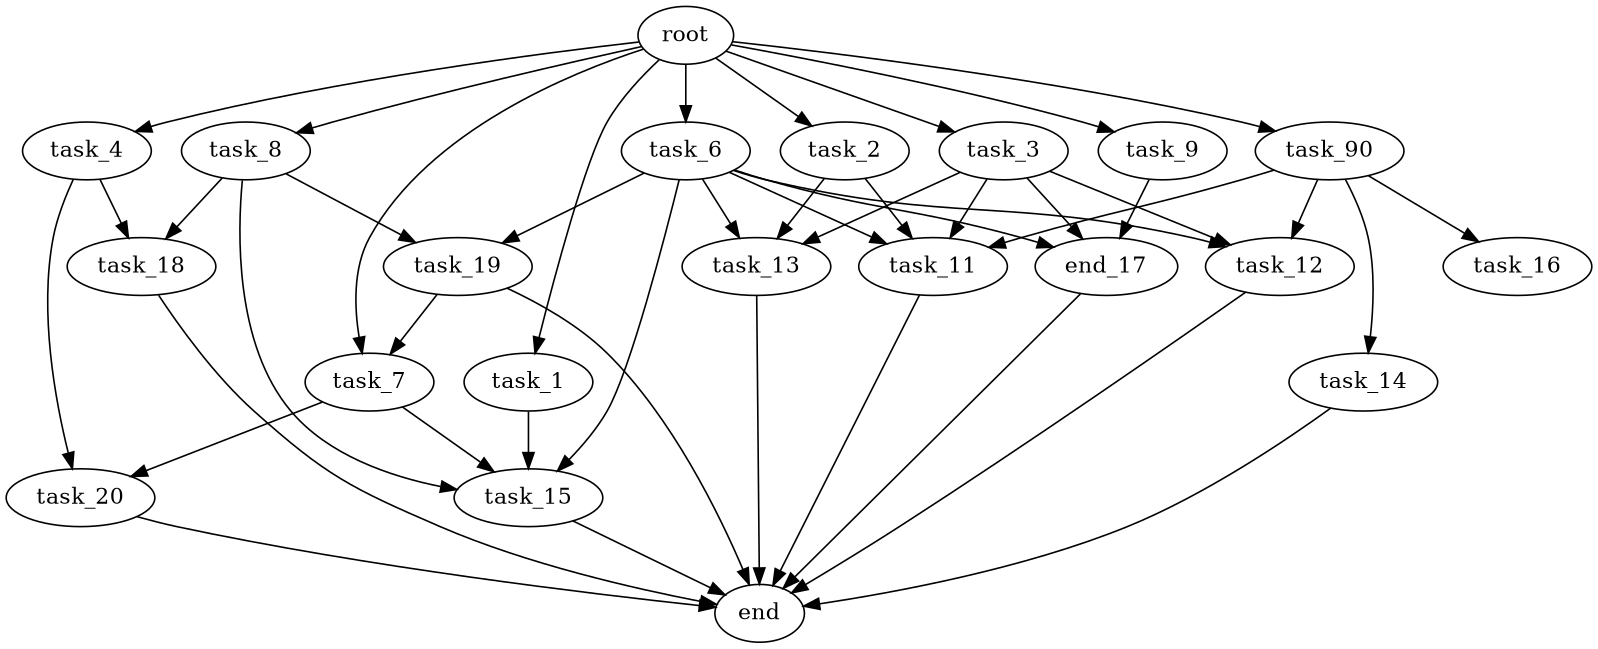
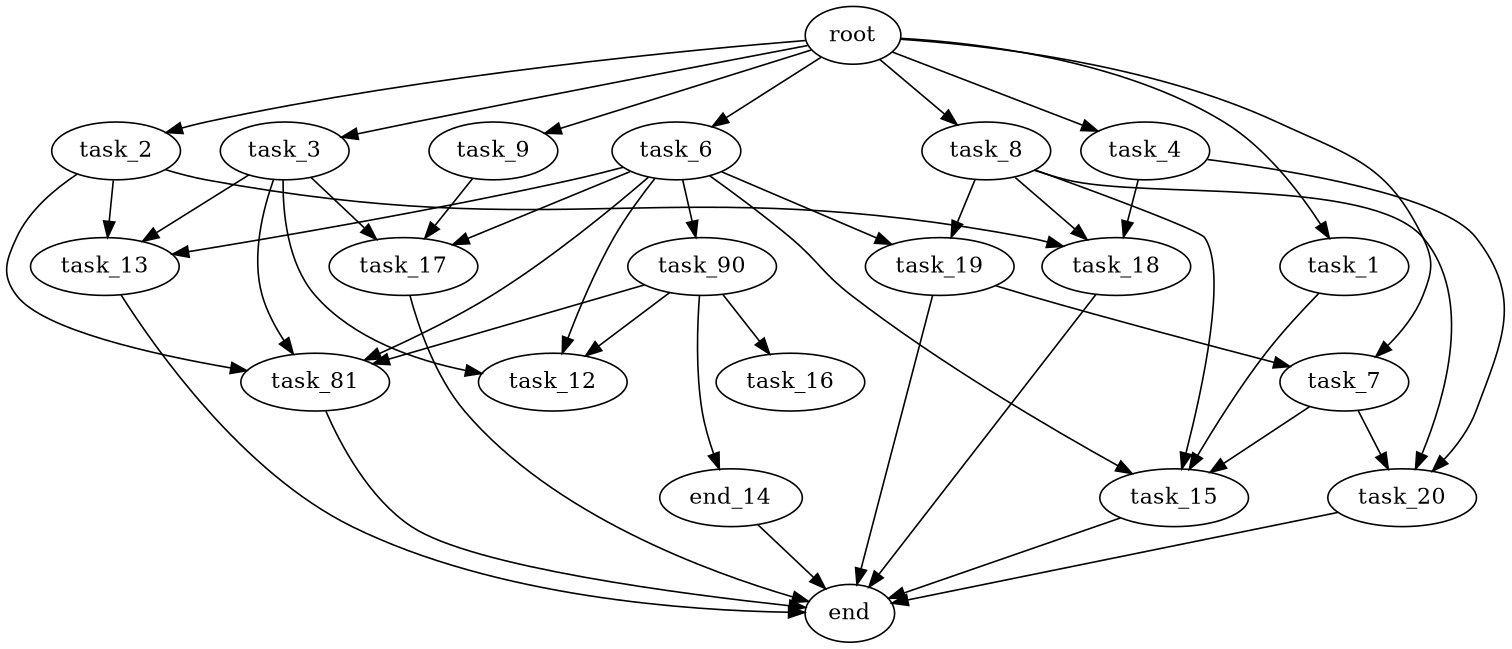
(997, 77) -> (687, 197)
none -> (1345, 204)
none -> (584, 209)
(933, 267) -> (315, 382)
(1106, 267) -> (403, 267)
(1363, 382) -> (731, 498)
(1028, 442) -> none
